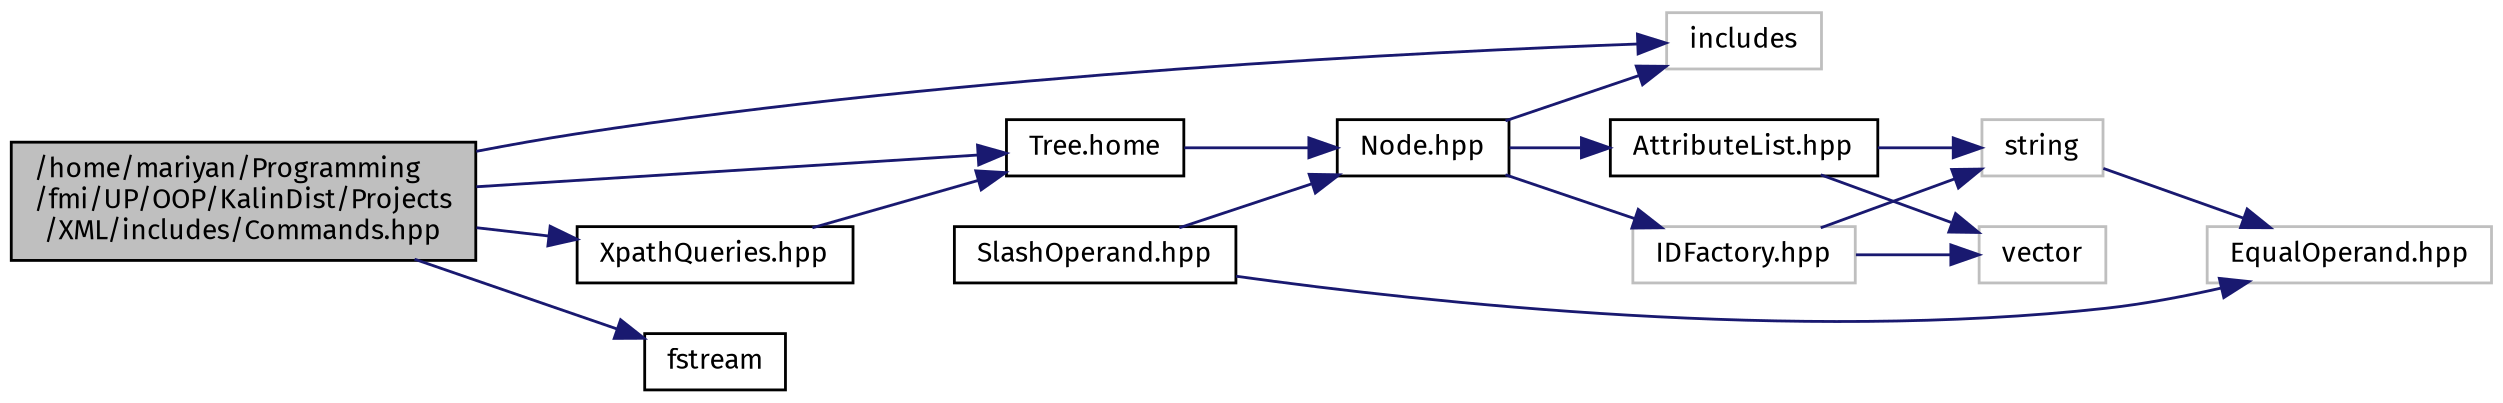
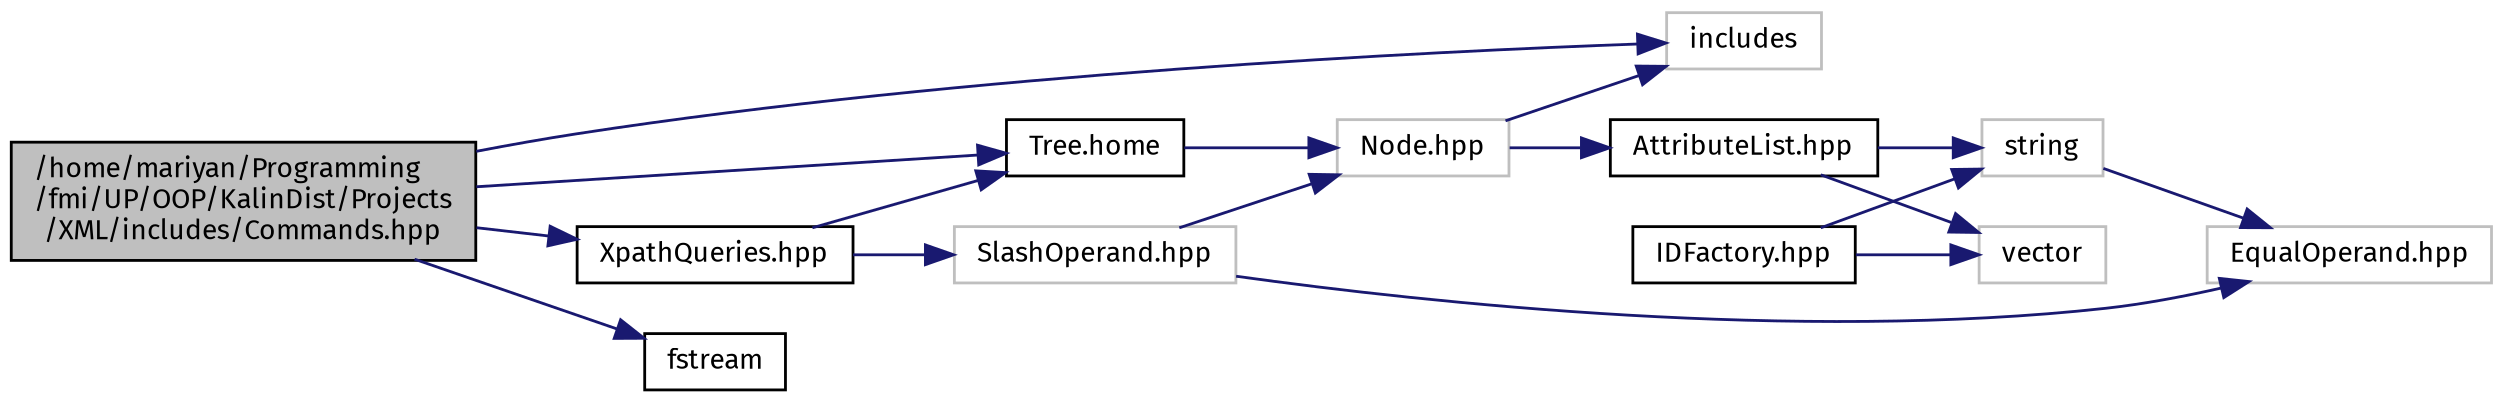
(1423, 148) -> (1423, 148)
(1570, 197) -> none
none -> (889, 255)
(1095, 255) -> (1095, 255)
(1744, 255) -> (1744, 255)
